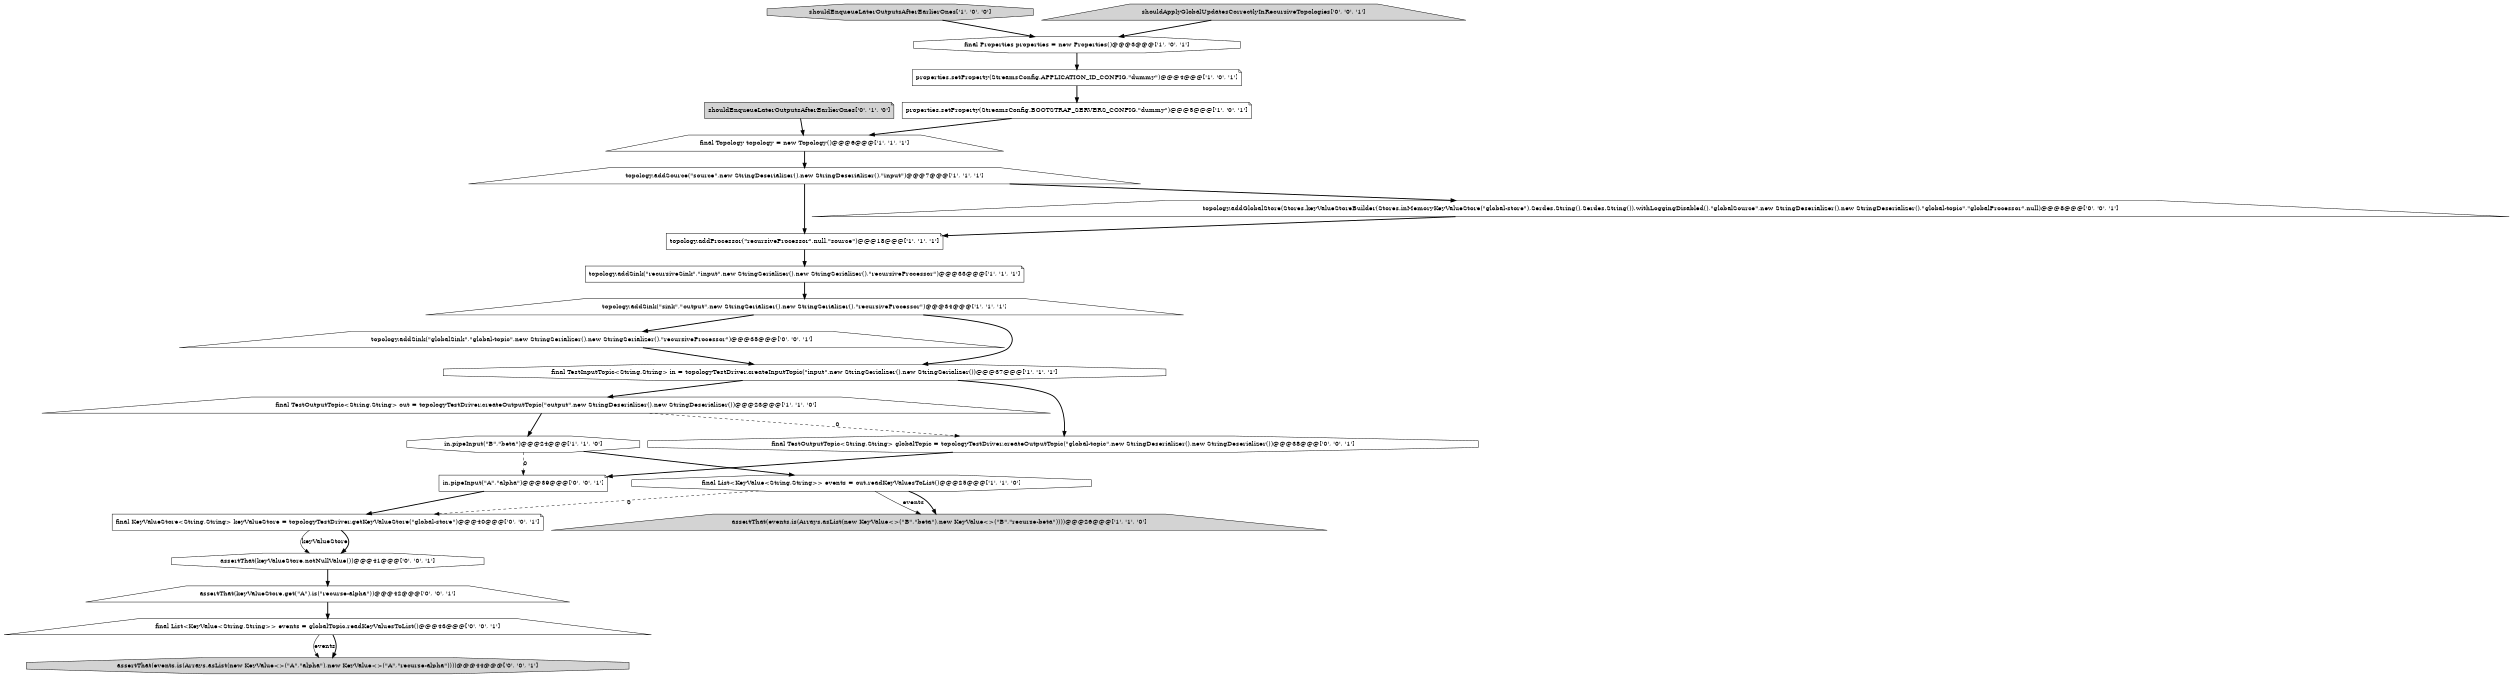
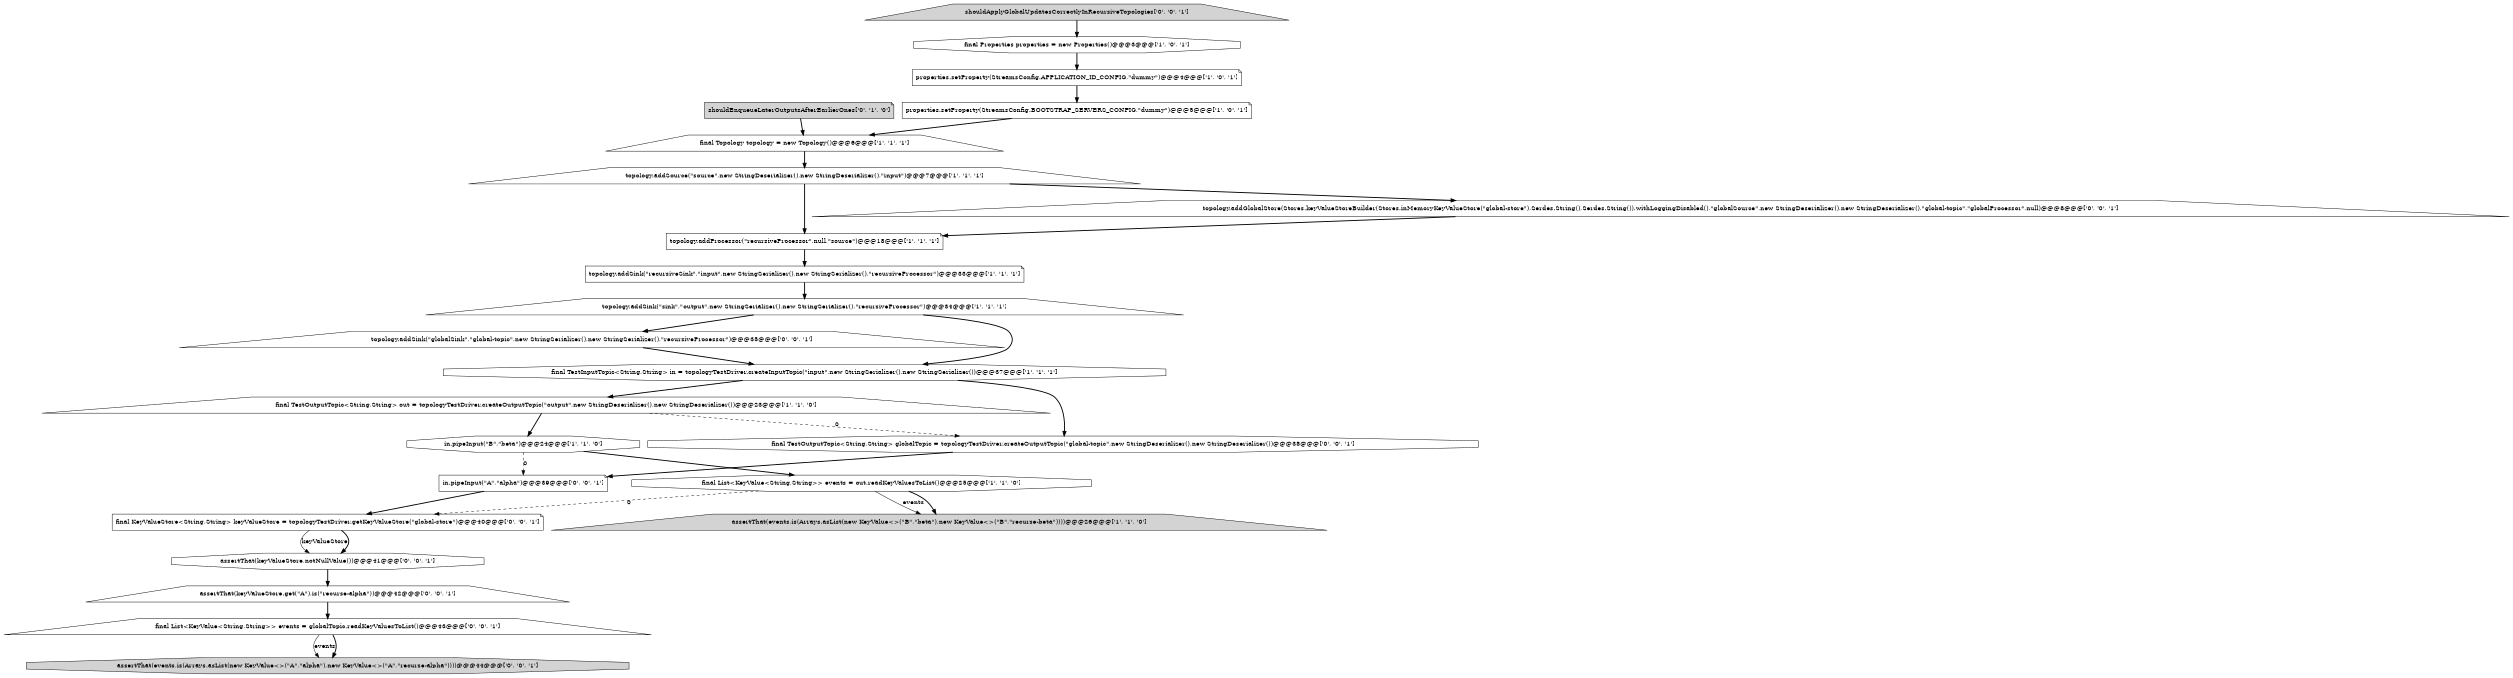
(900, 12) -> none
